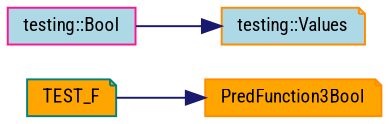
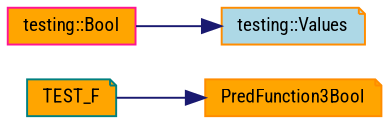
(72, 26) -> (72, 26)
